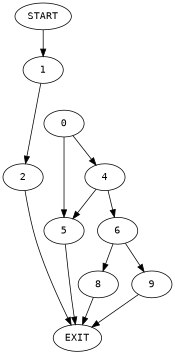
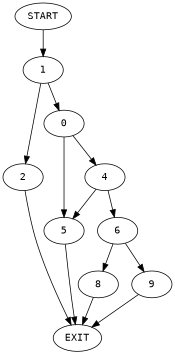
none -> (52, 93)
